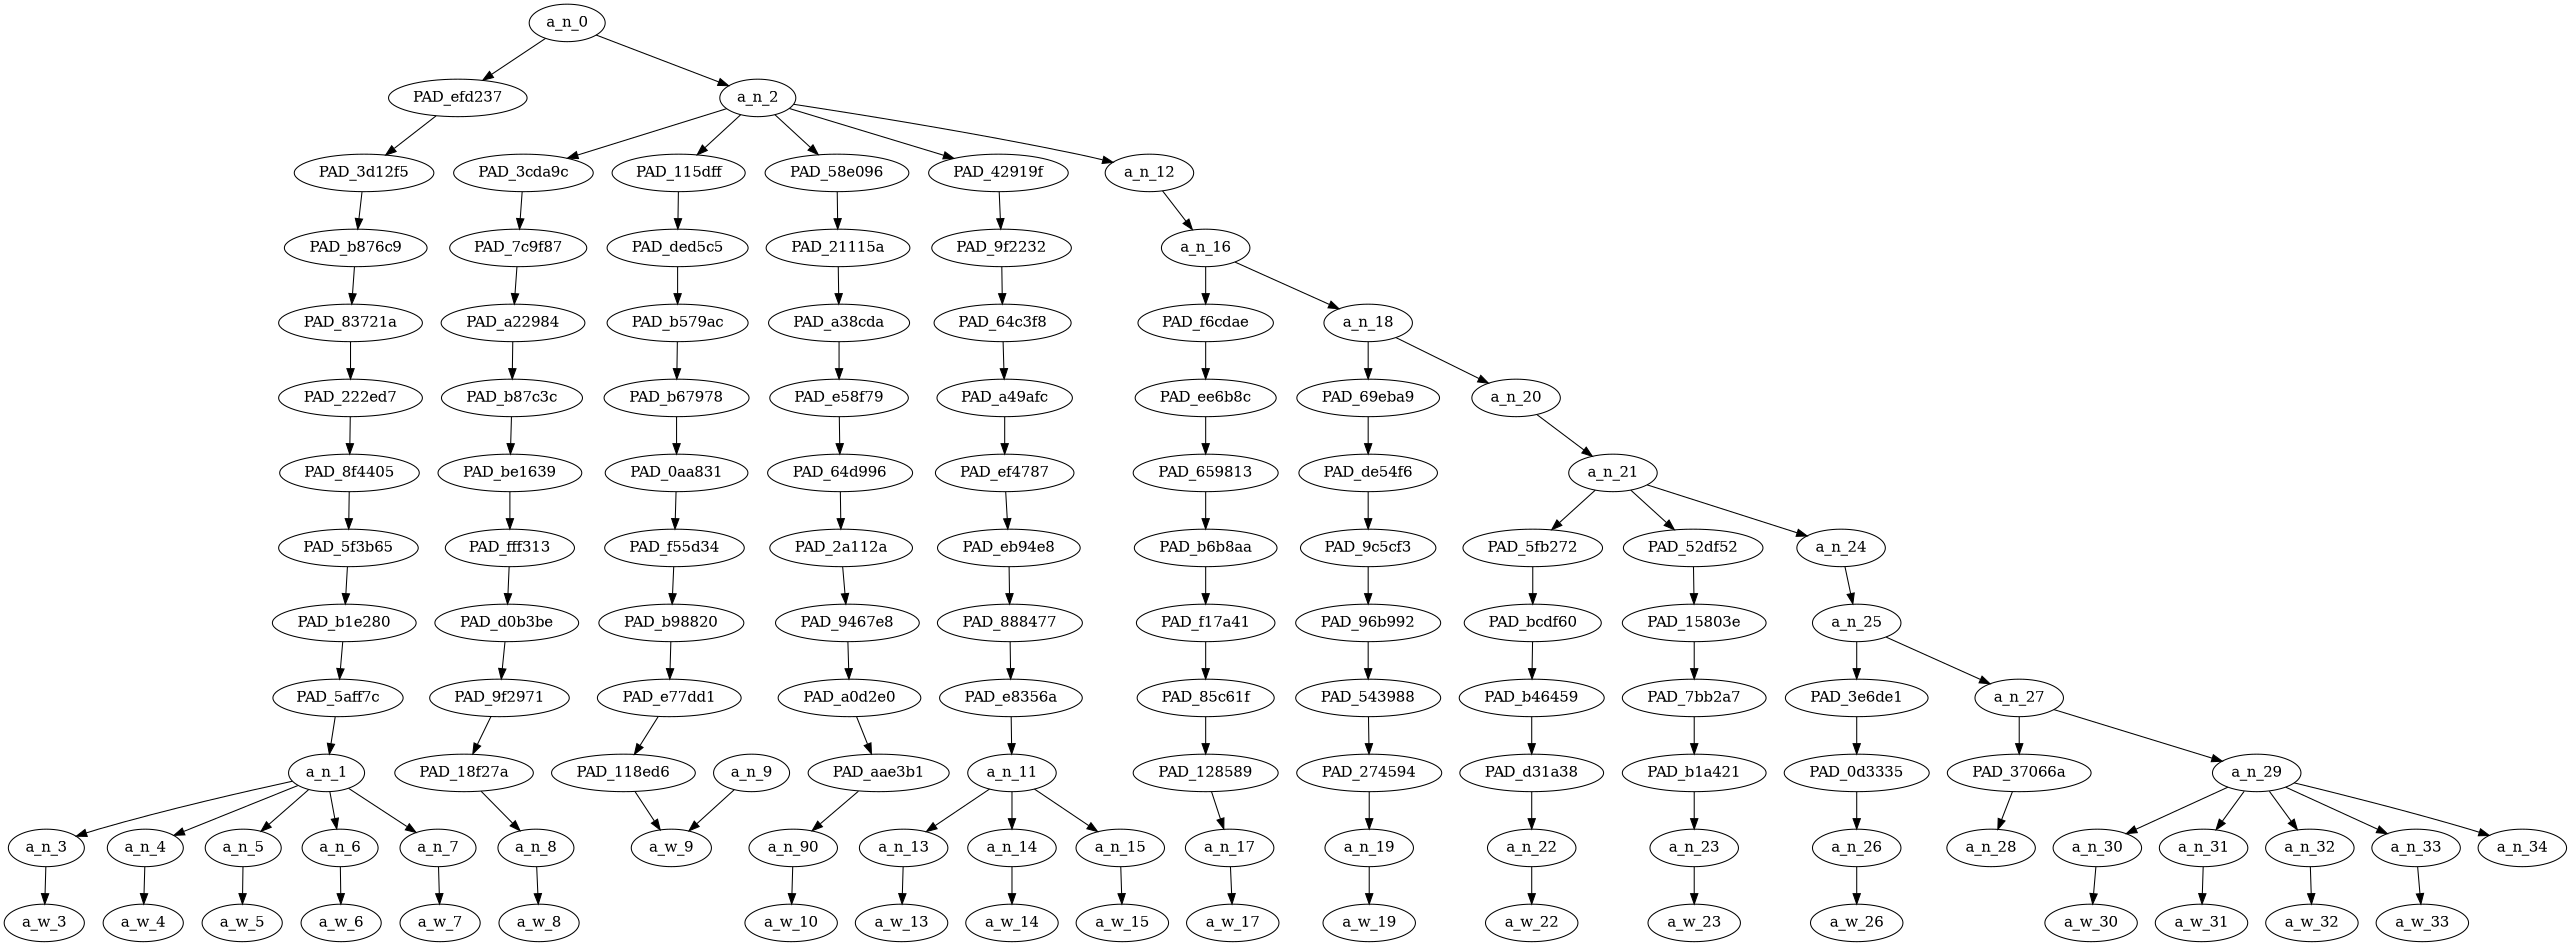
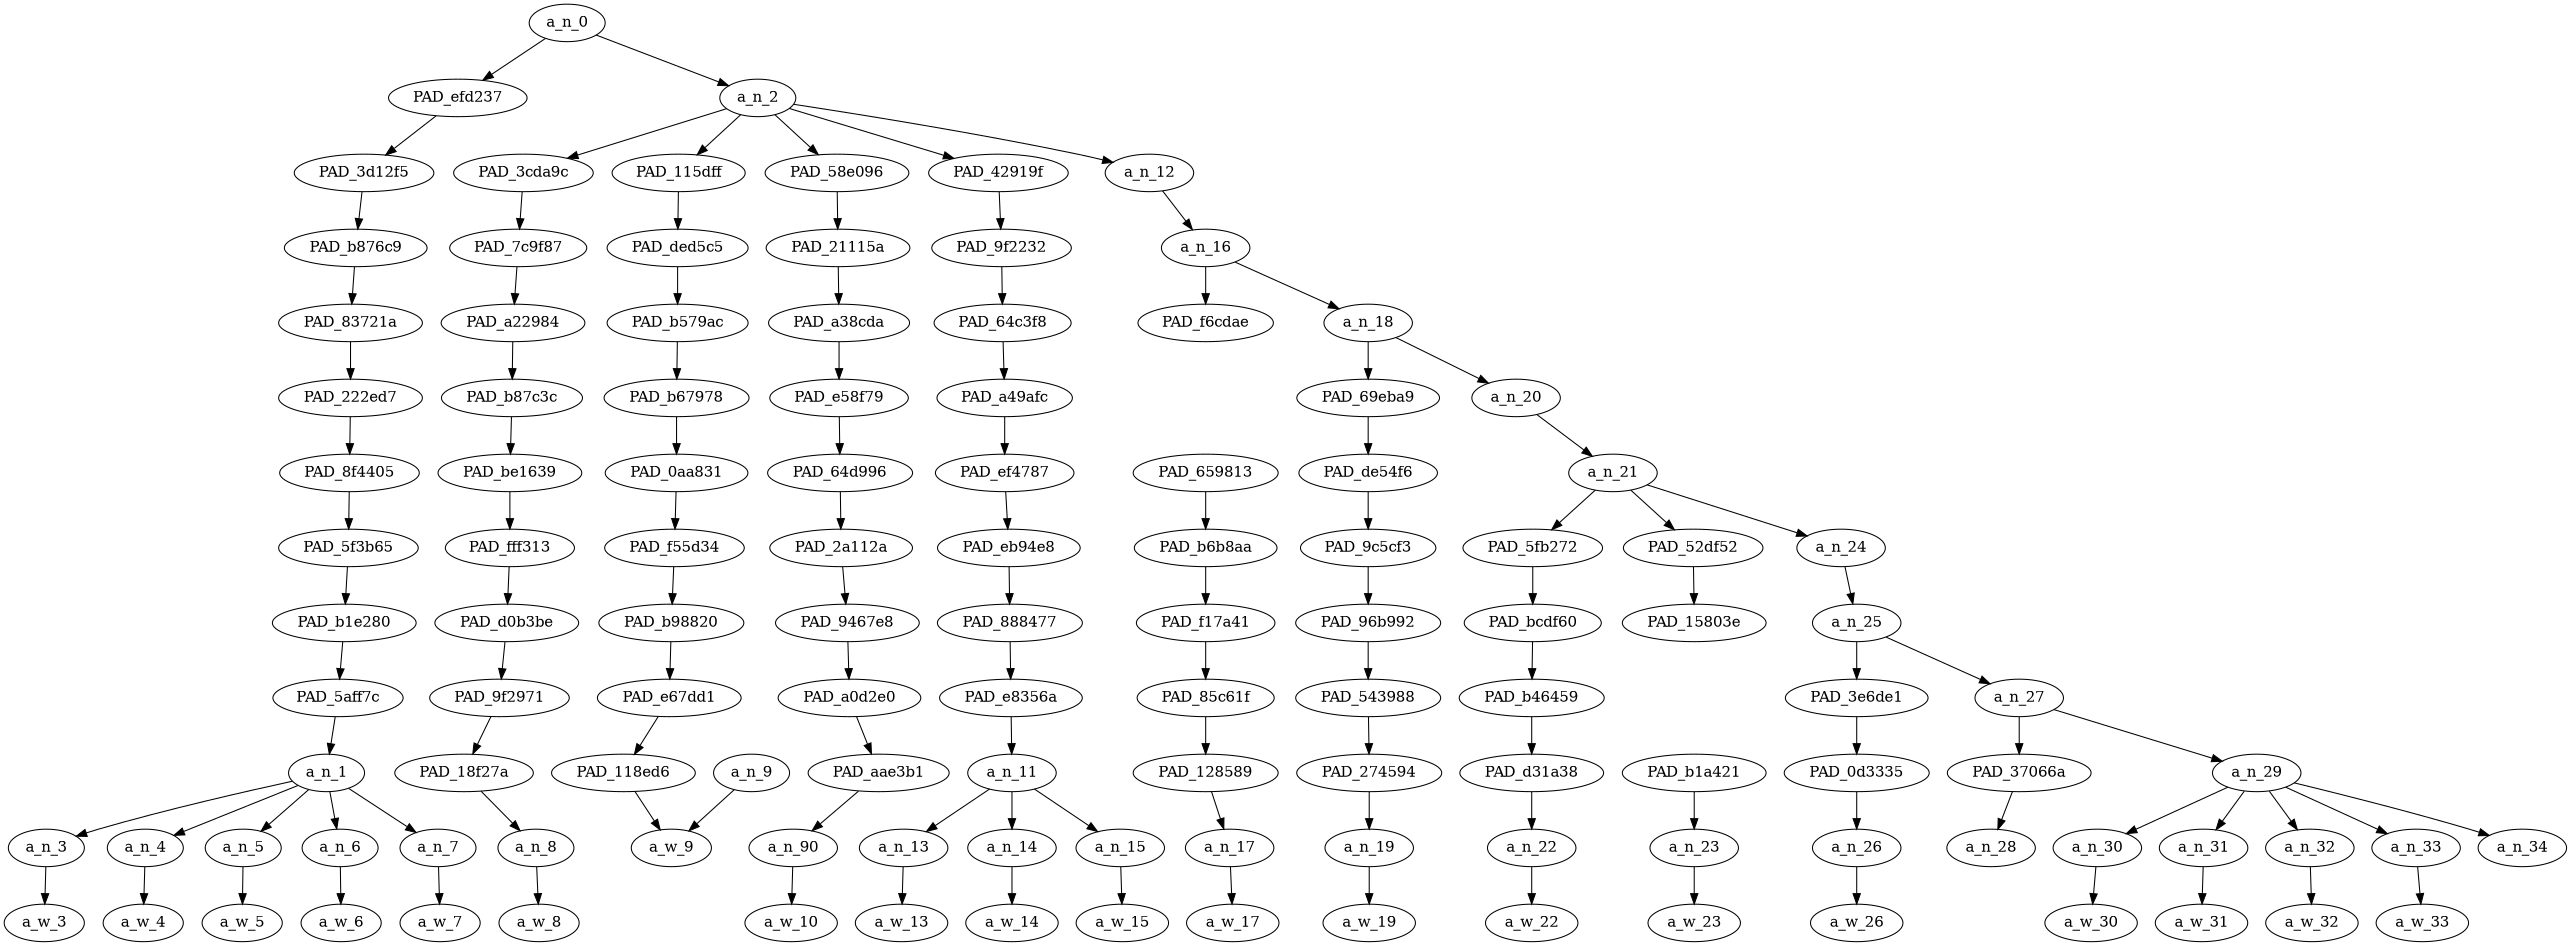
(1206, 398) -> none
(669, 698) -> (669, 698)
(1694, 698) -> none
